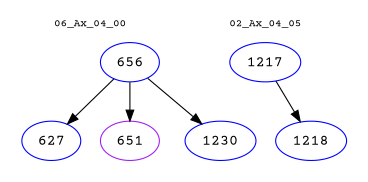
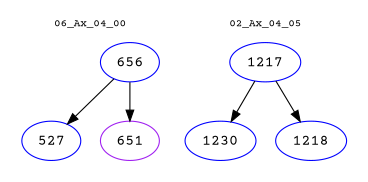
(161, 90) -> (246, 97)
(51, 141) -> (51, 141)
